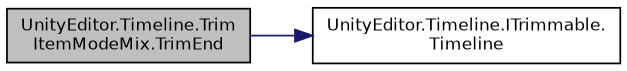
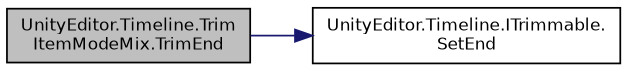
(467, 36) -> (467, 36)
